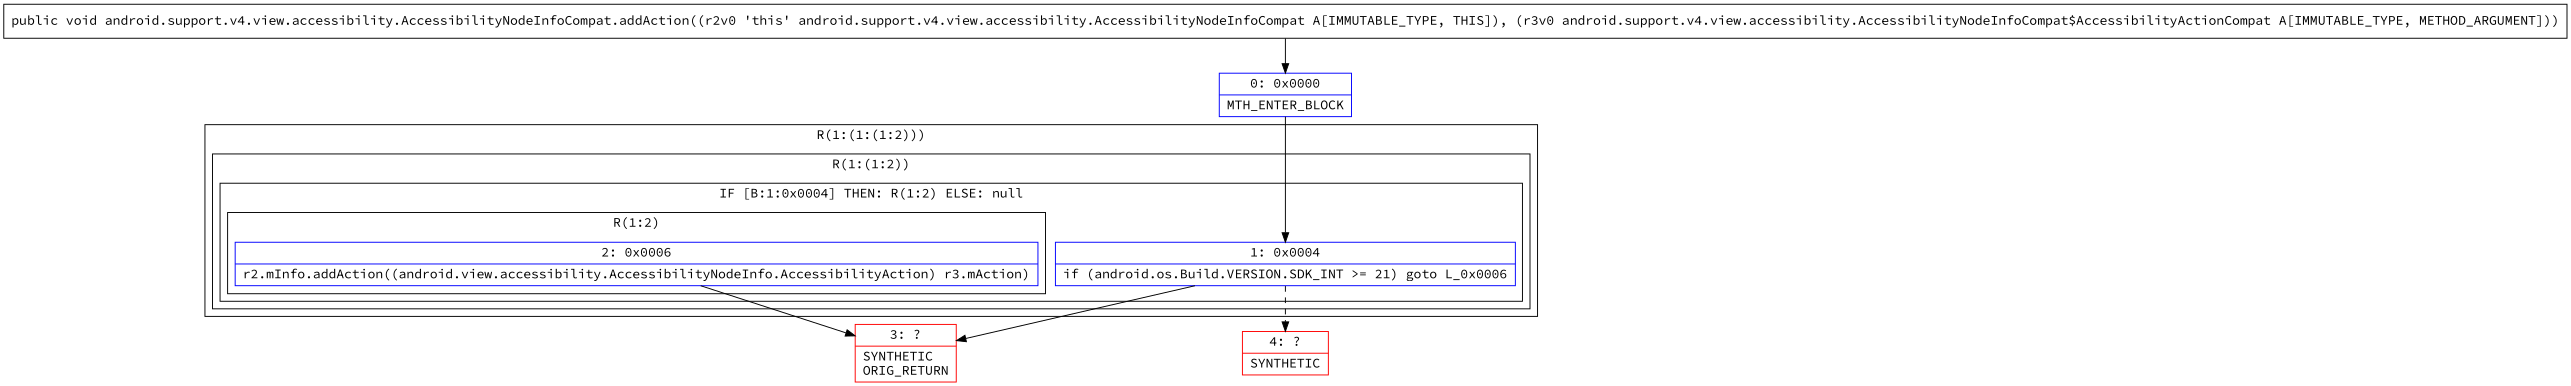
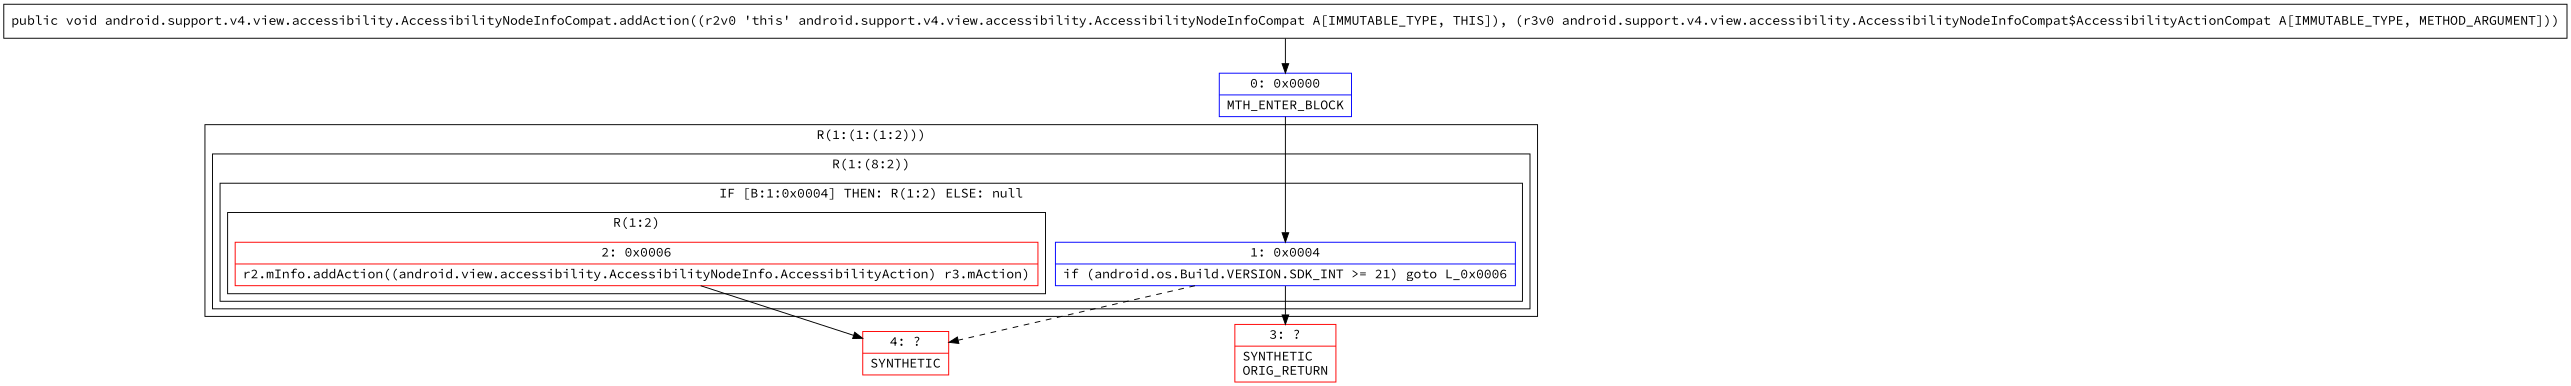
(871, 165) -> (871, 165)
(637, 264) -> (637, 264)
(773, 309) -> (815, 323)
